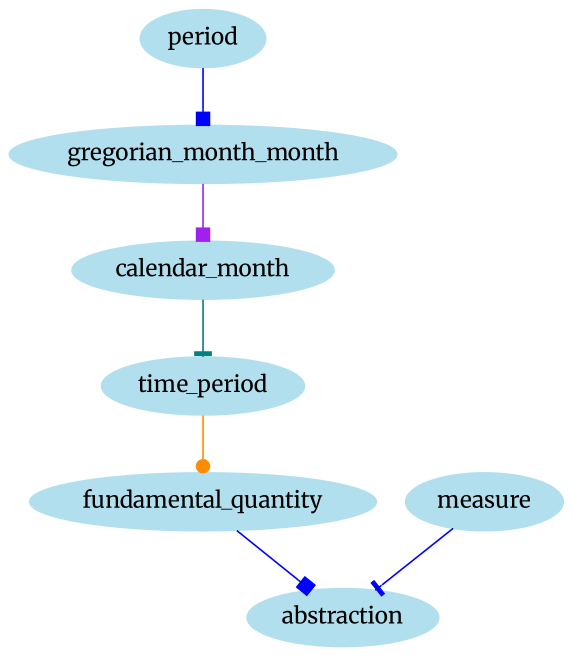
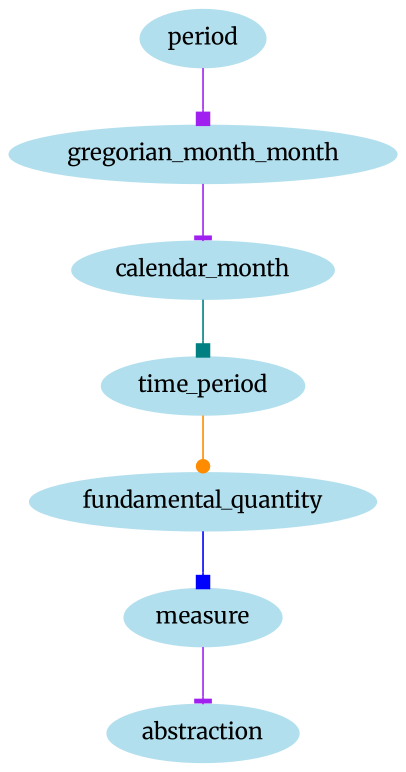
(203, 89) -> (203, 89)
(203, 204) -> (203, 208)
(203, 324) -> (203, 320)
(268, 555) -> (203, 552)
(418, 557) -> (203, 672)
